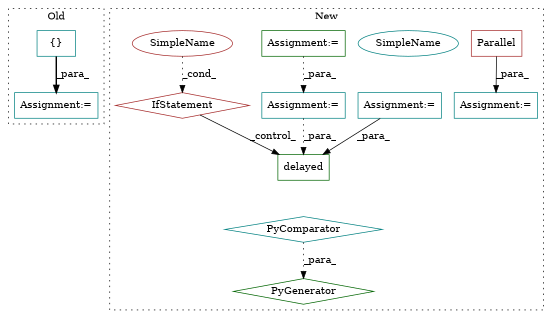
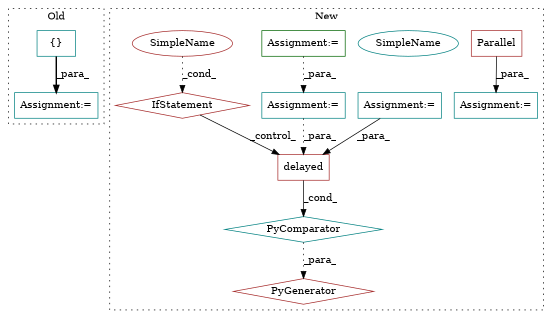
(304, 167) -> (304, 167)
none -> (304, 195)
(304, 291) -> (304, 291)
